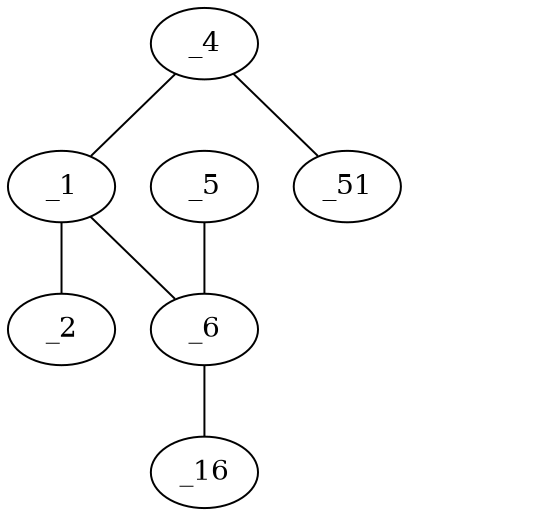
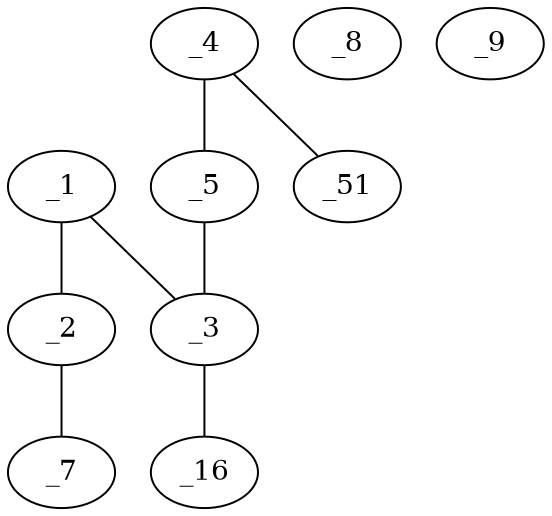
none -> (347, 44)
none -> (490, 44)
(133, 115) -> (204, 115)
(204, 329) -> (204, 329)
none -> (62, 472)
